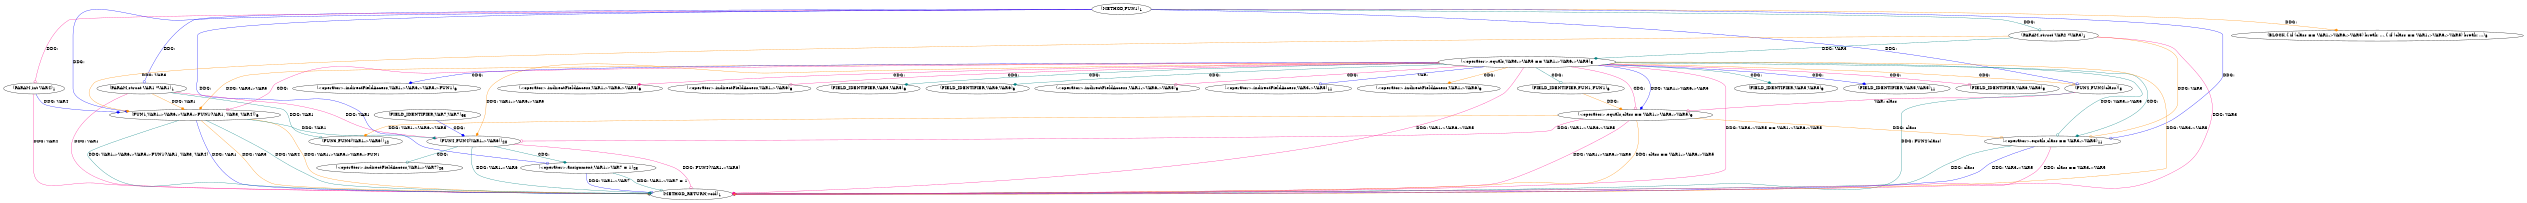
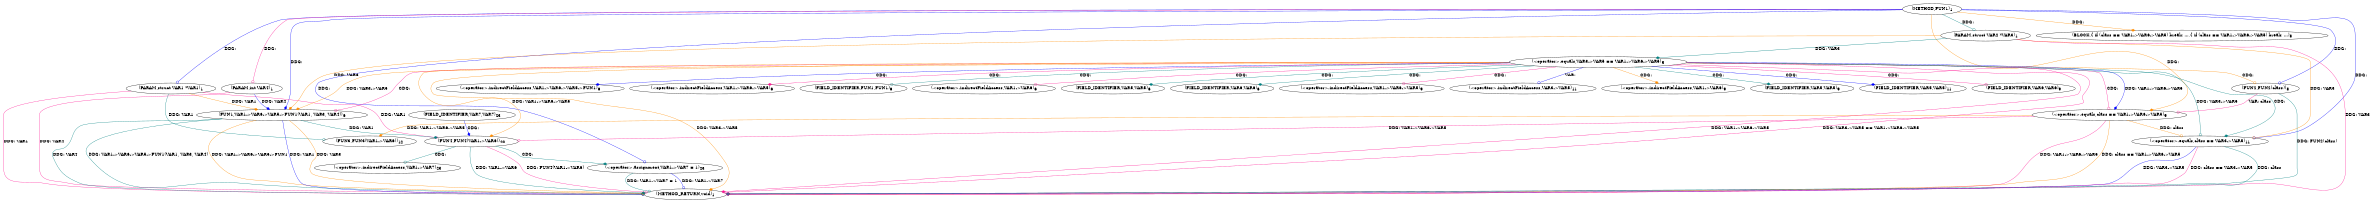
(1601, 101) -> (2073, 58)
(464, 115) -> (498, 115)
